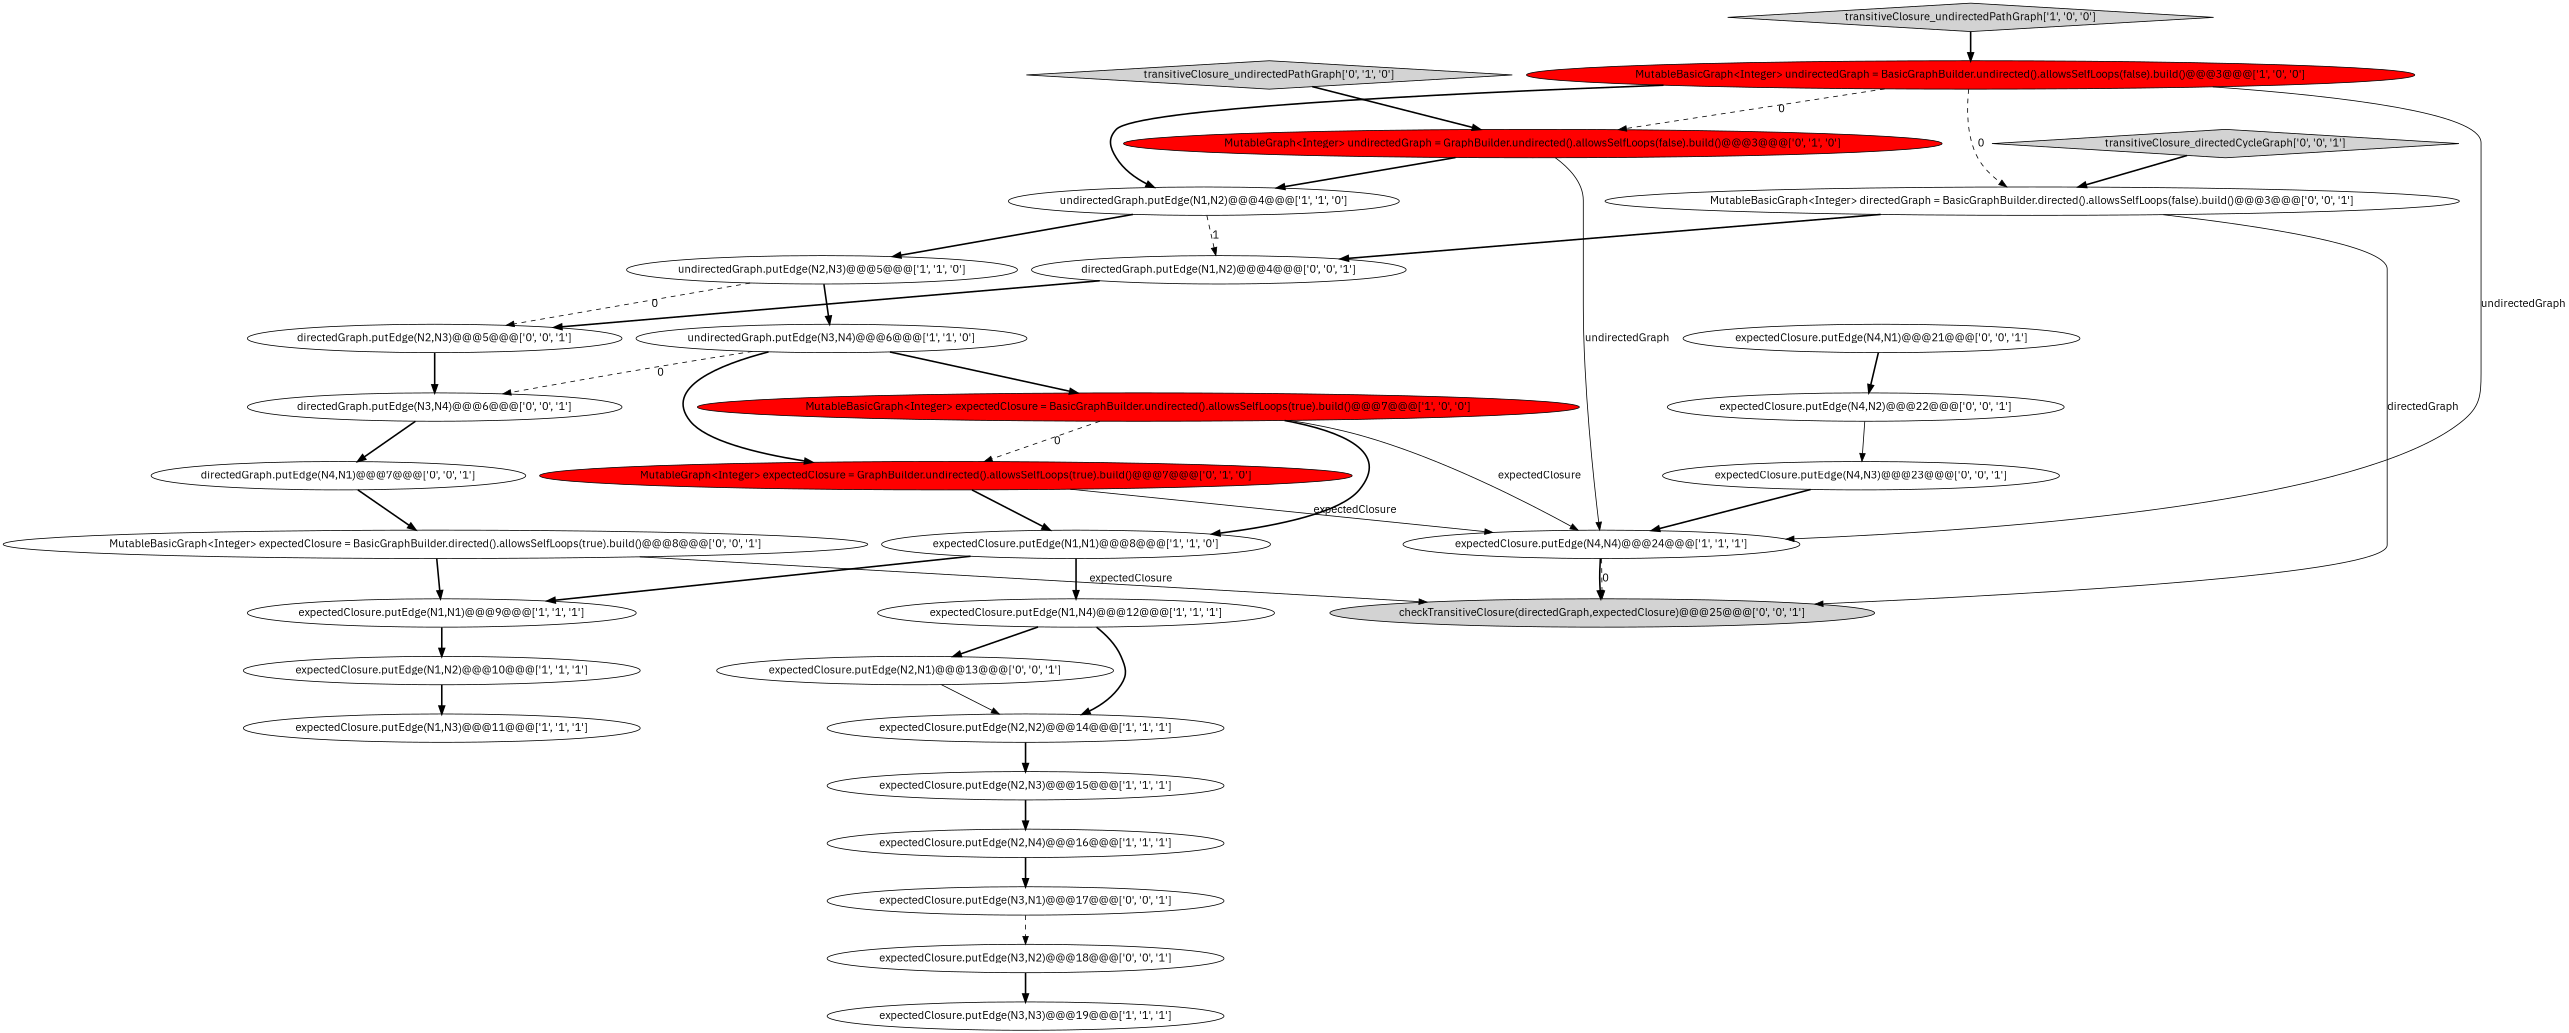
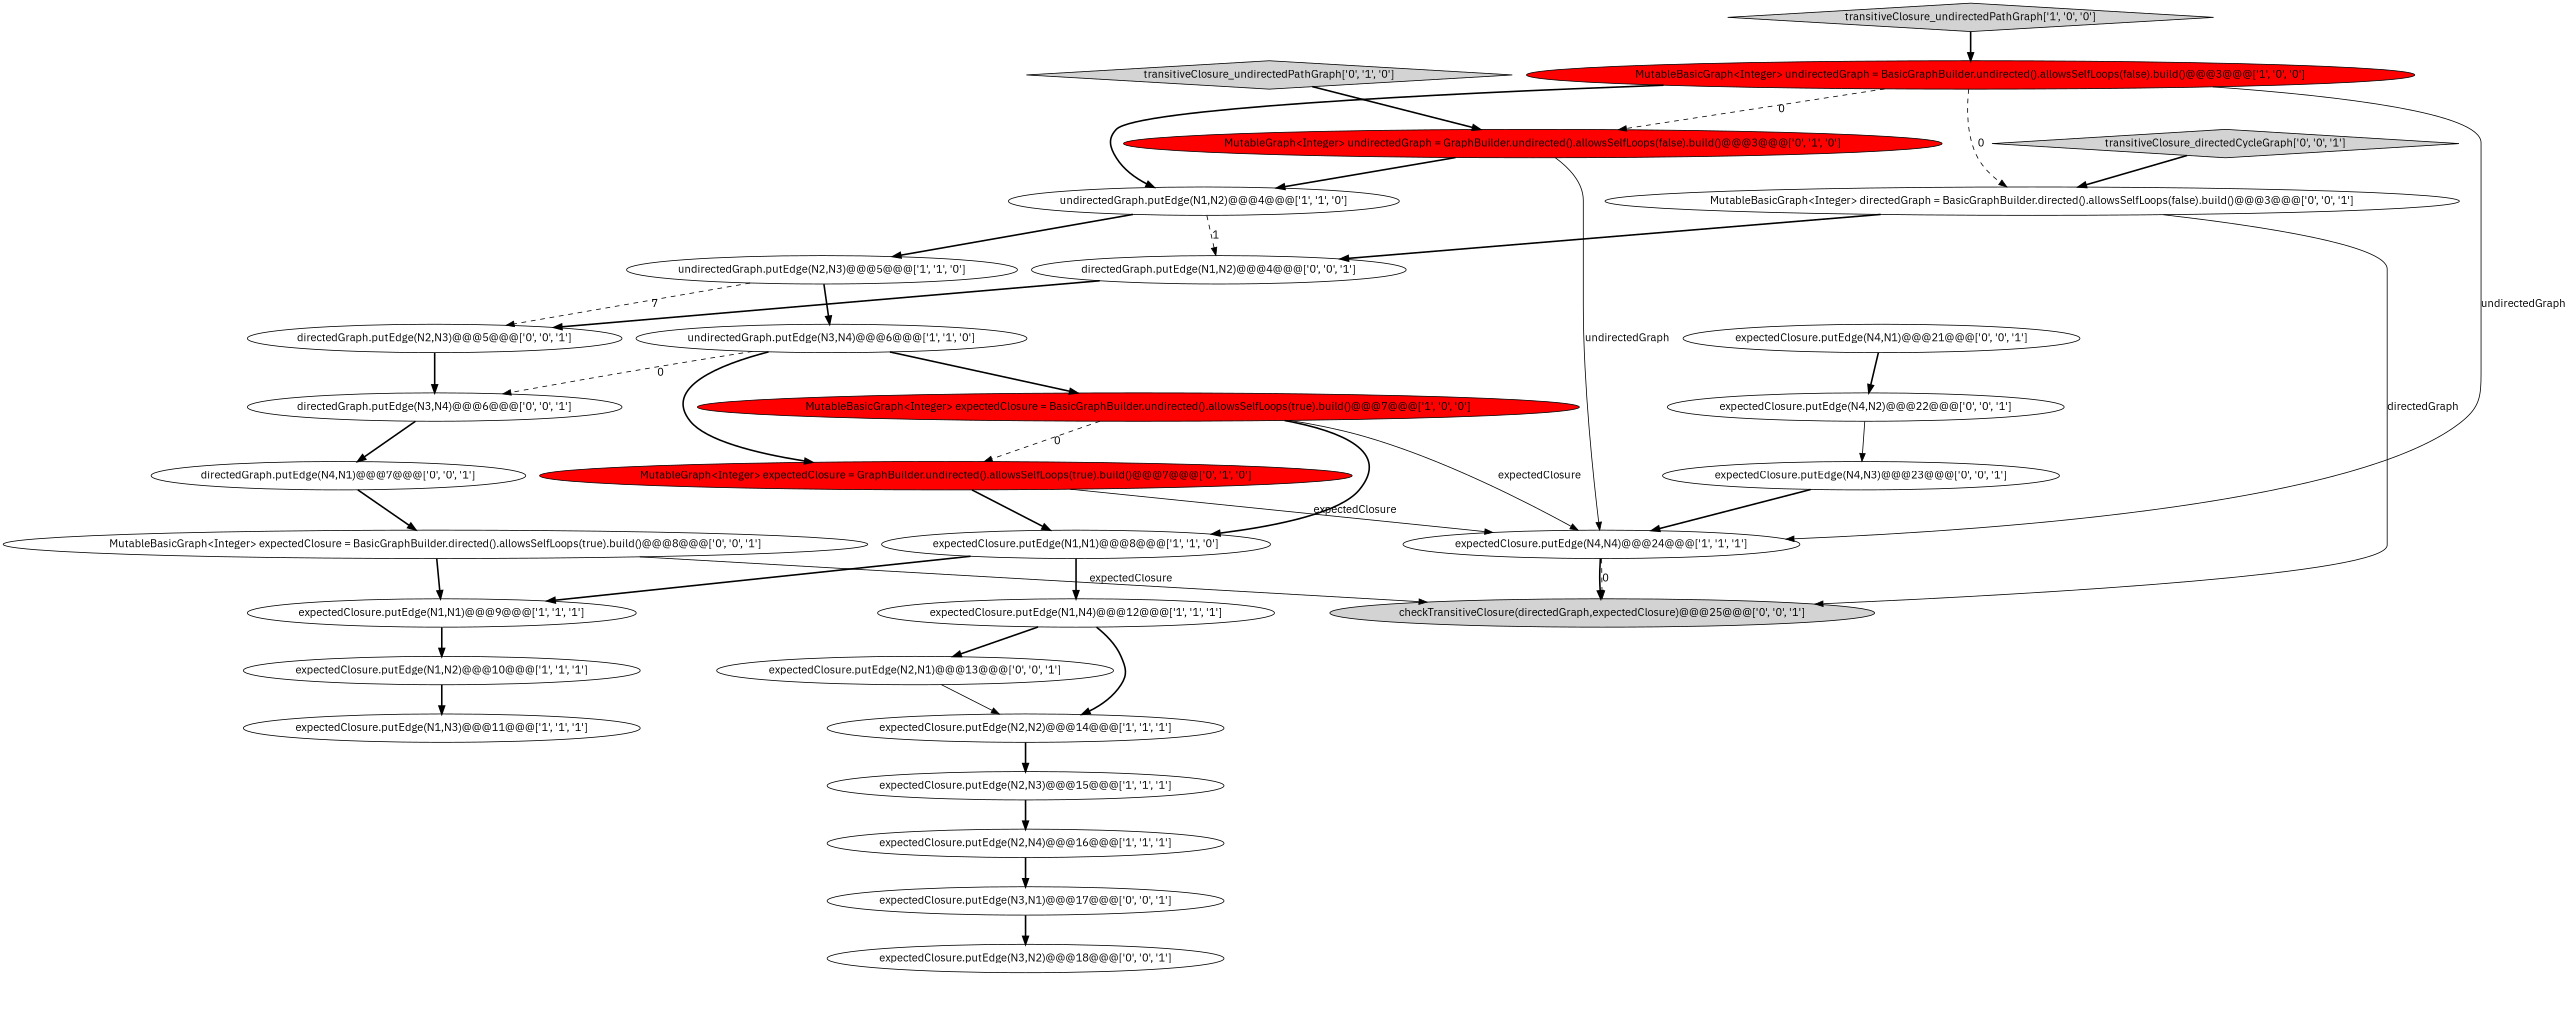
(655, 304) -> (655, 304)
(1026, 926) -> (1026, 926)
(1026, 1016) -> none
